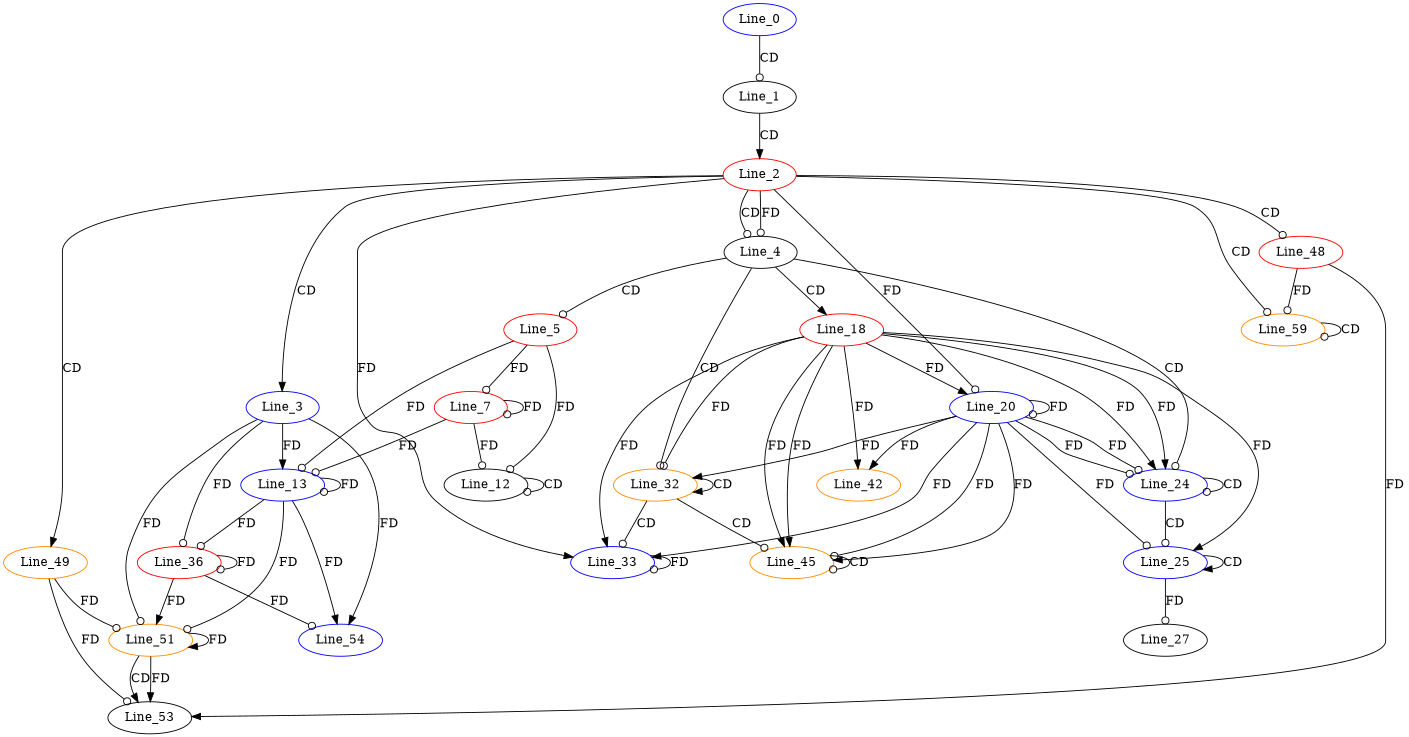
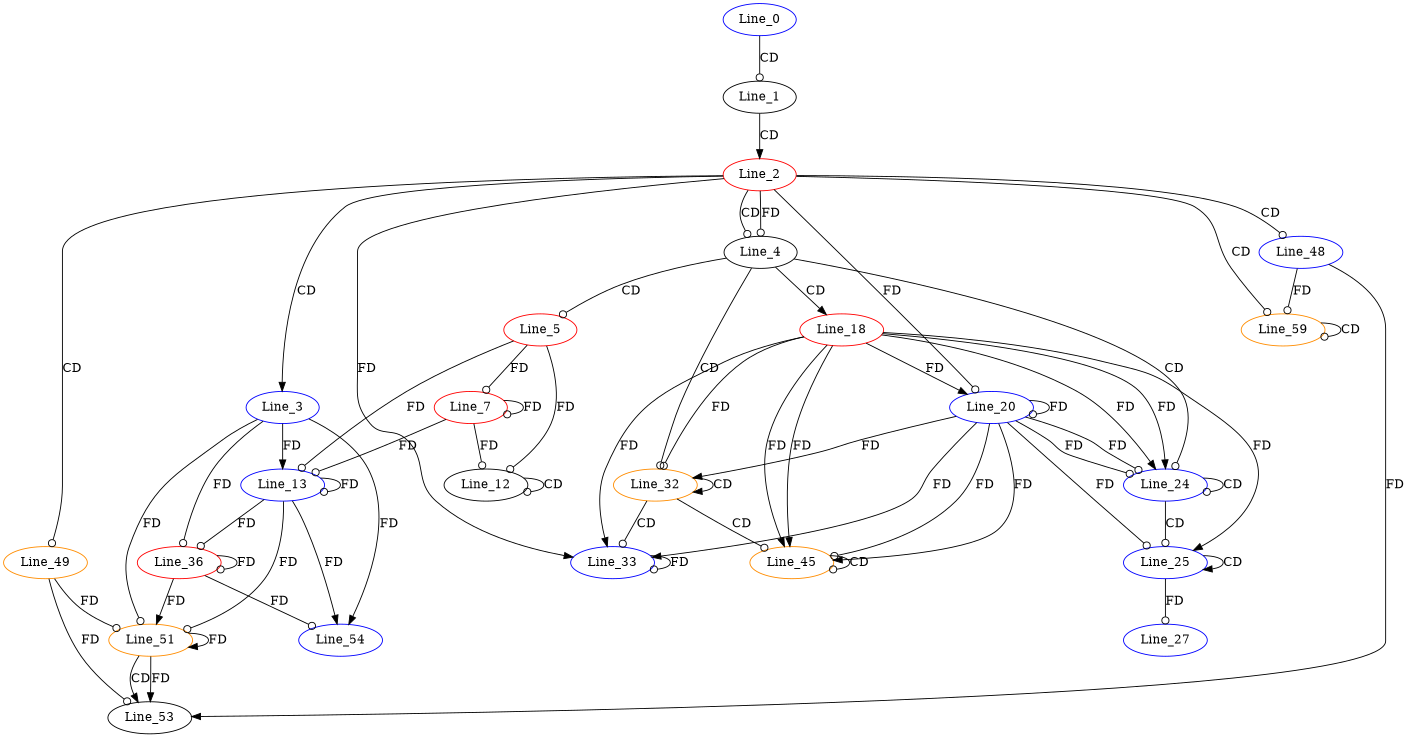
(242, 197) -> (242, 197)
(1301, 252) -> (1301, 252)
(859, 485) -> none
(1165, 640) -> (1165, 640)
